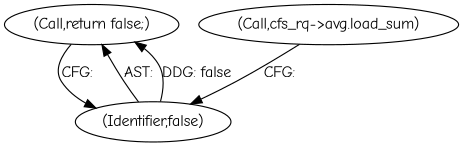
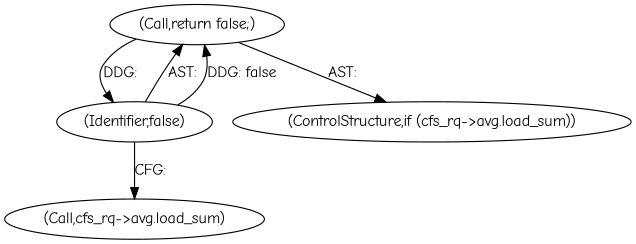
(80, 73) -> (123, 73)
(251, 73) -> (135, 165)
none -> (432, 122)
